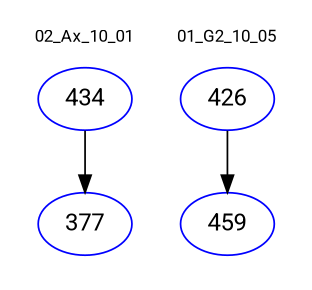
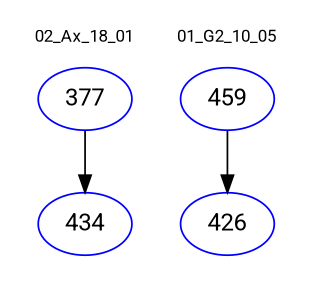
(85, 37) -> (85, 37)
(85, 153) -> (85, 153)
(227, 153) -> (227, 153)
